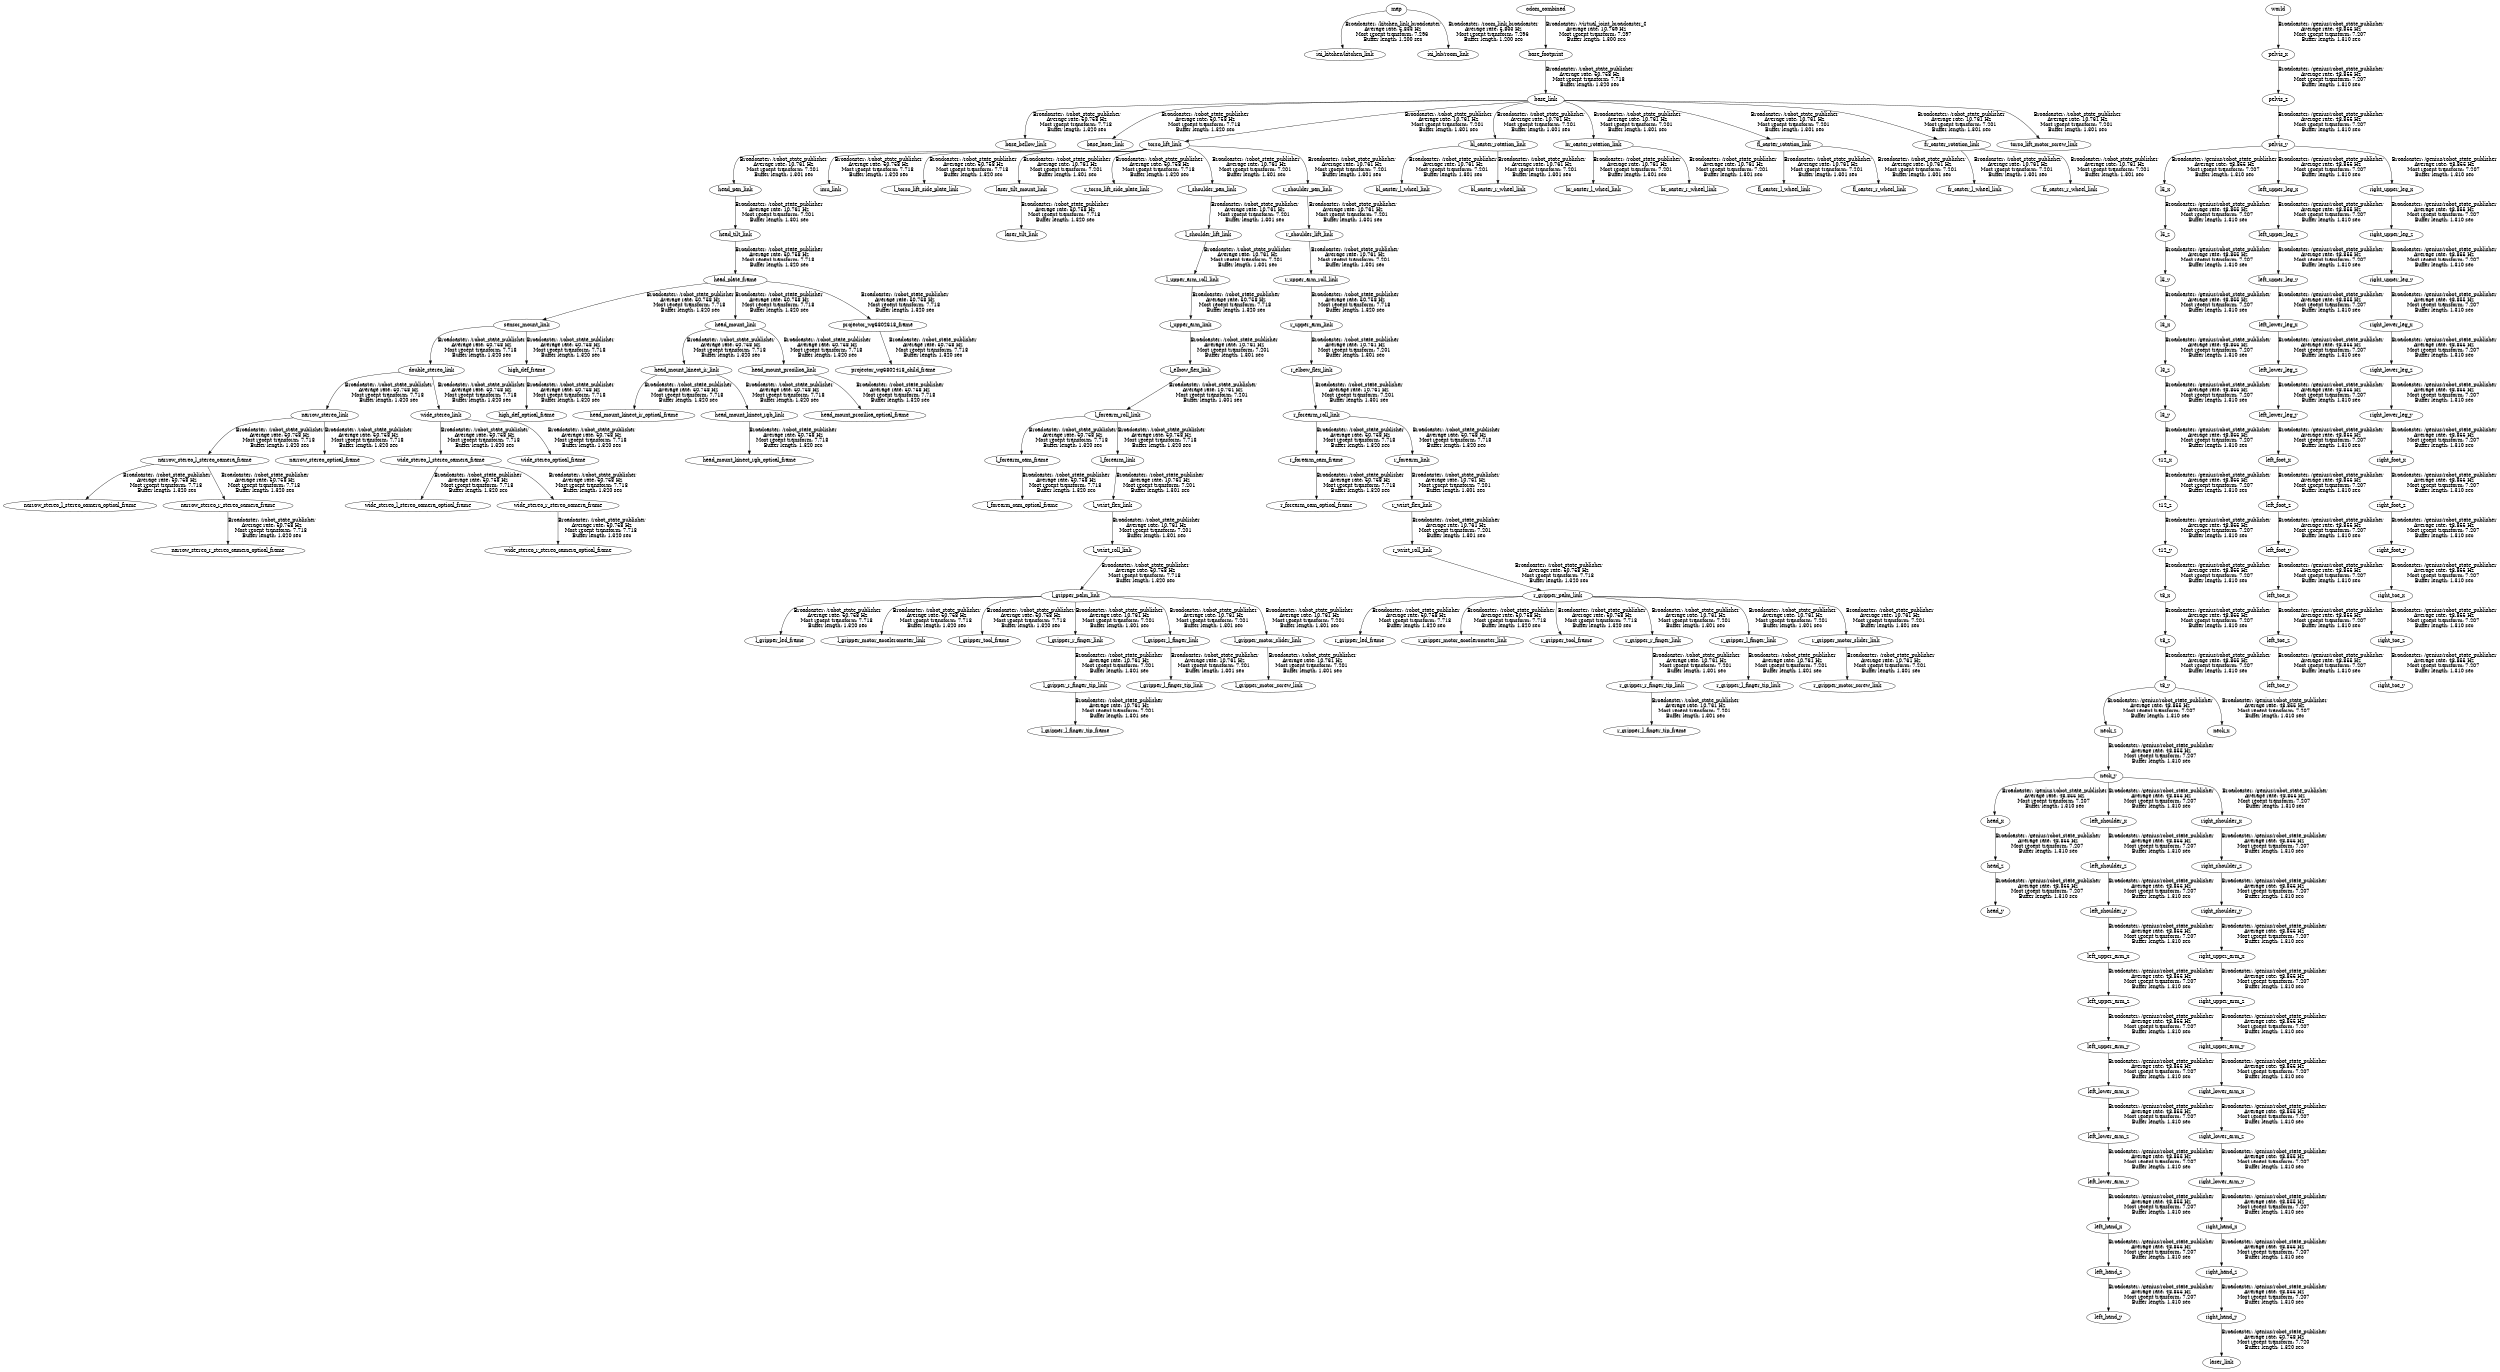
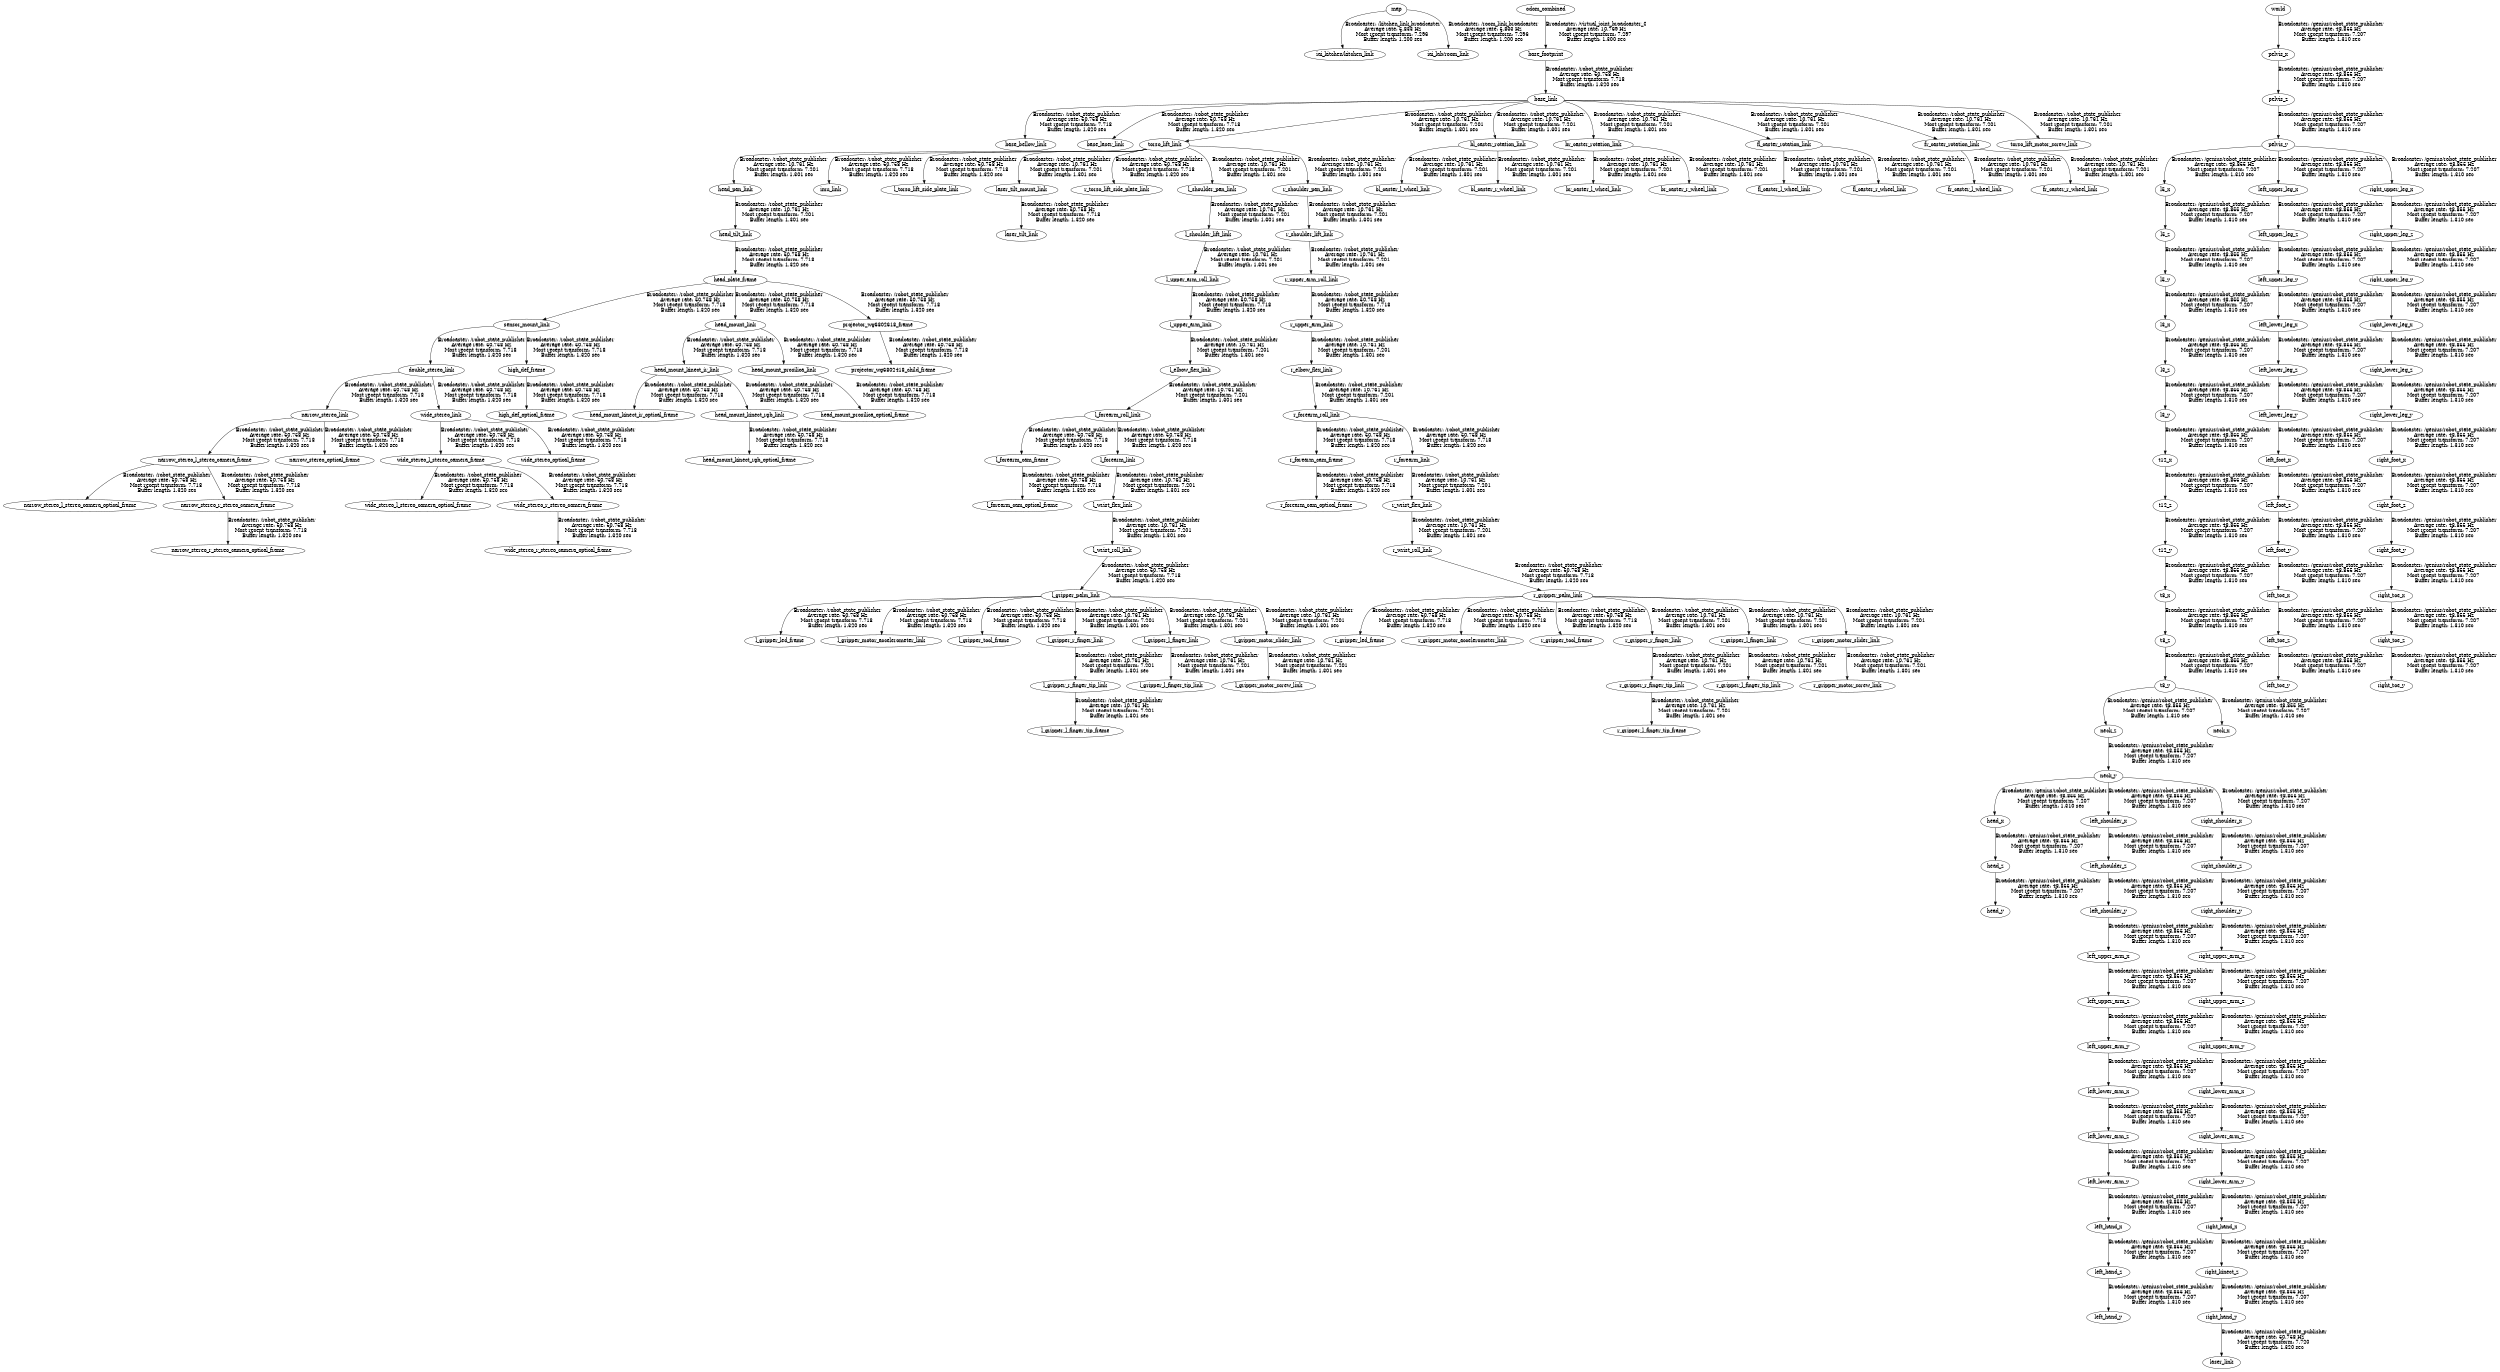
(2222, 1272) -> (2222, 1272)
